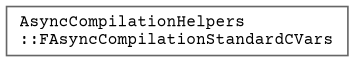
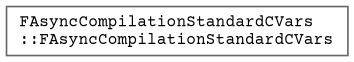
(177, 31) -> (177, 31)
